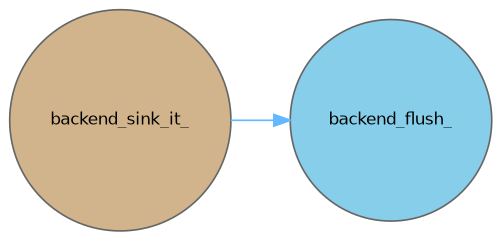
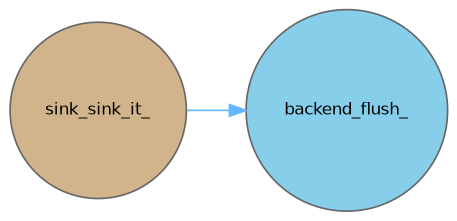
(120, 120) -> (98, 110)
